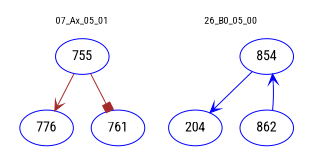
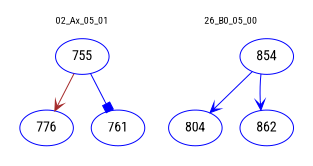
(82, 21) -> (82, 21)
(98, 88) -> (98, 88)
(273, 97) -> (260, 87)
(195, 128) -> (195, 128)
